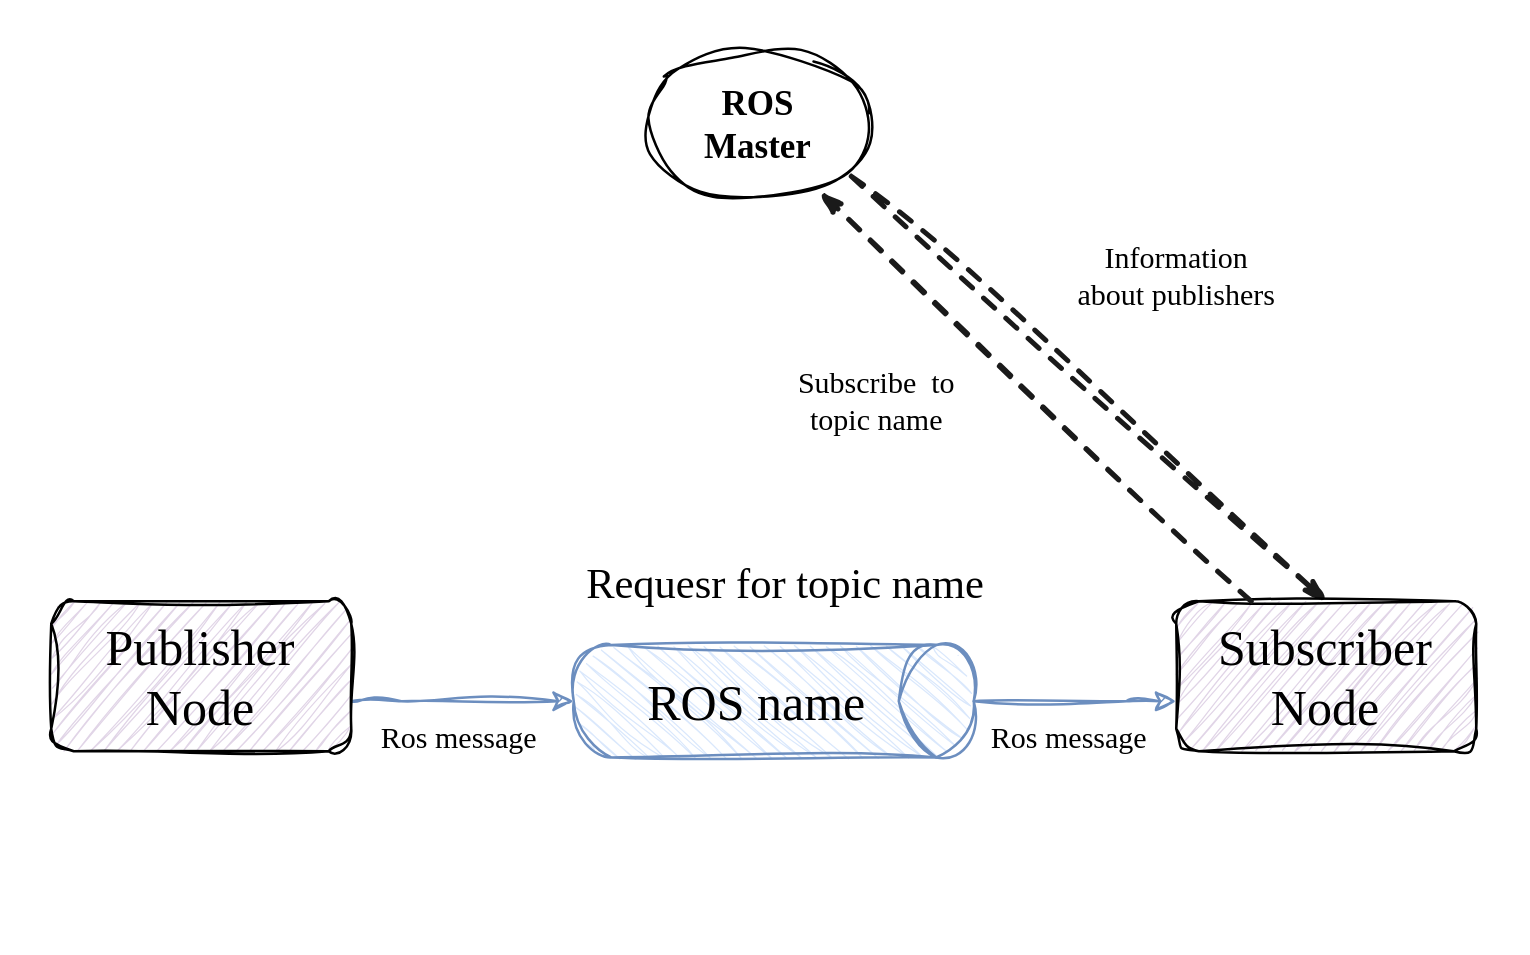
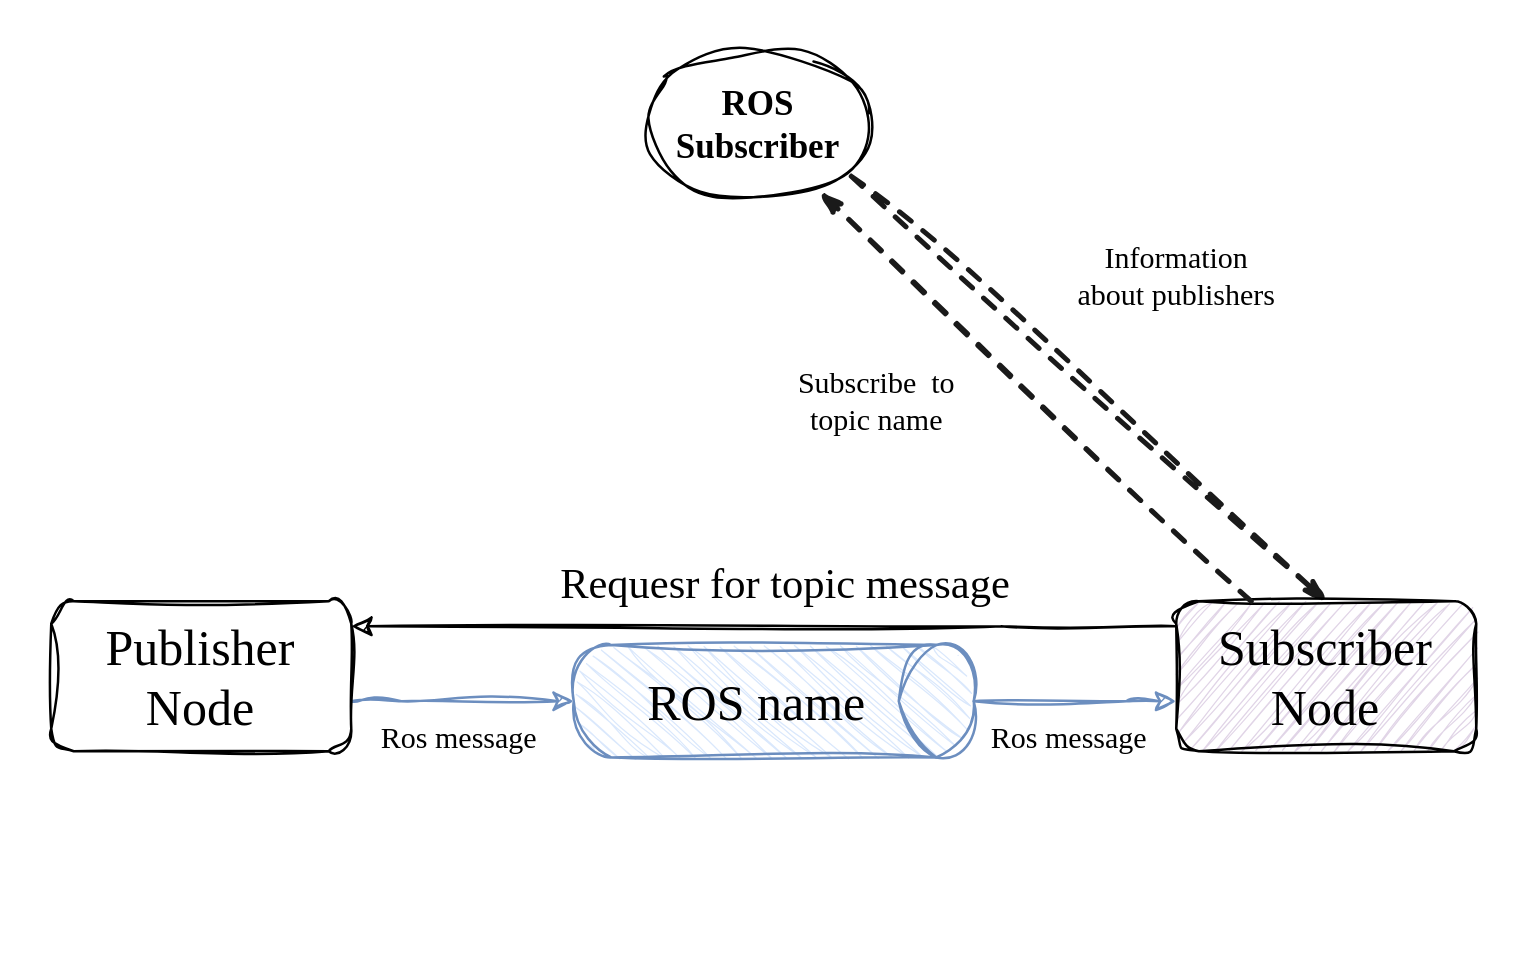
(759, 126) -> (759, 126)
(786, 586) -> (786, 586)
none -> (597, 626)
(201, 676) -> (201, 676)
